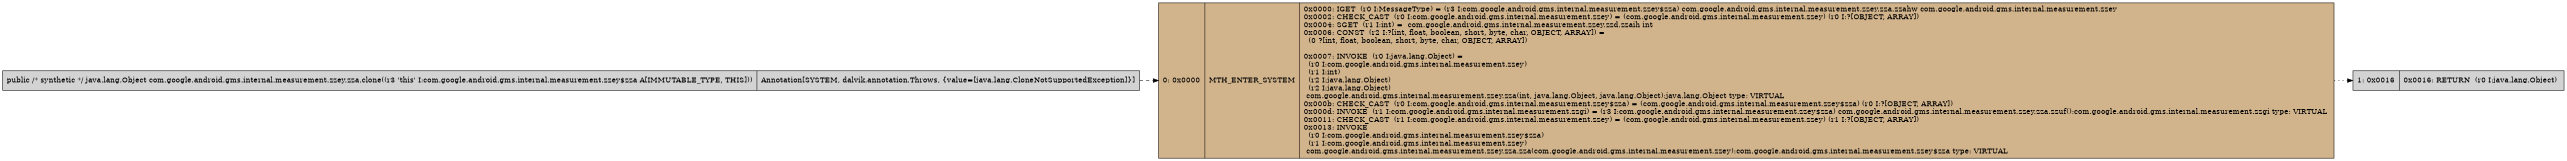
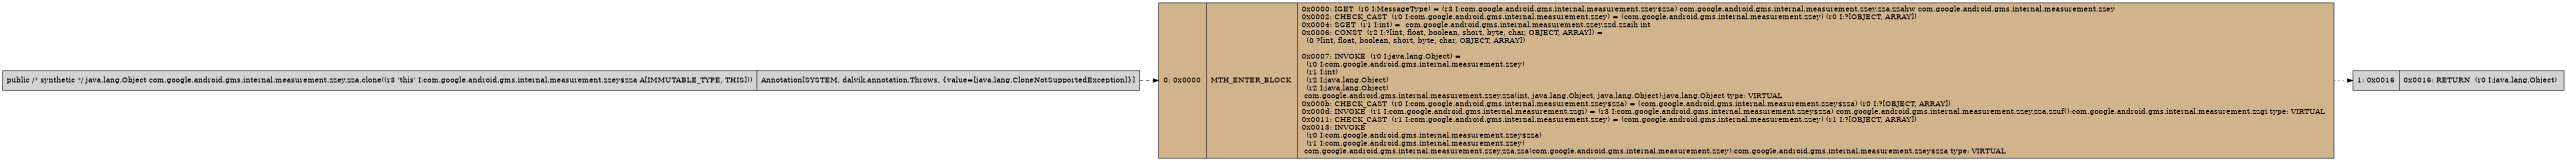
(1252, 80) -> (1251, 80)
